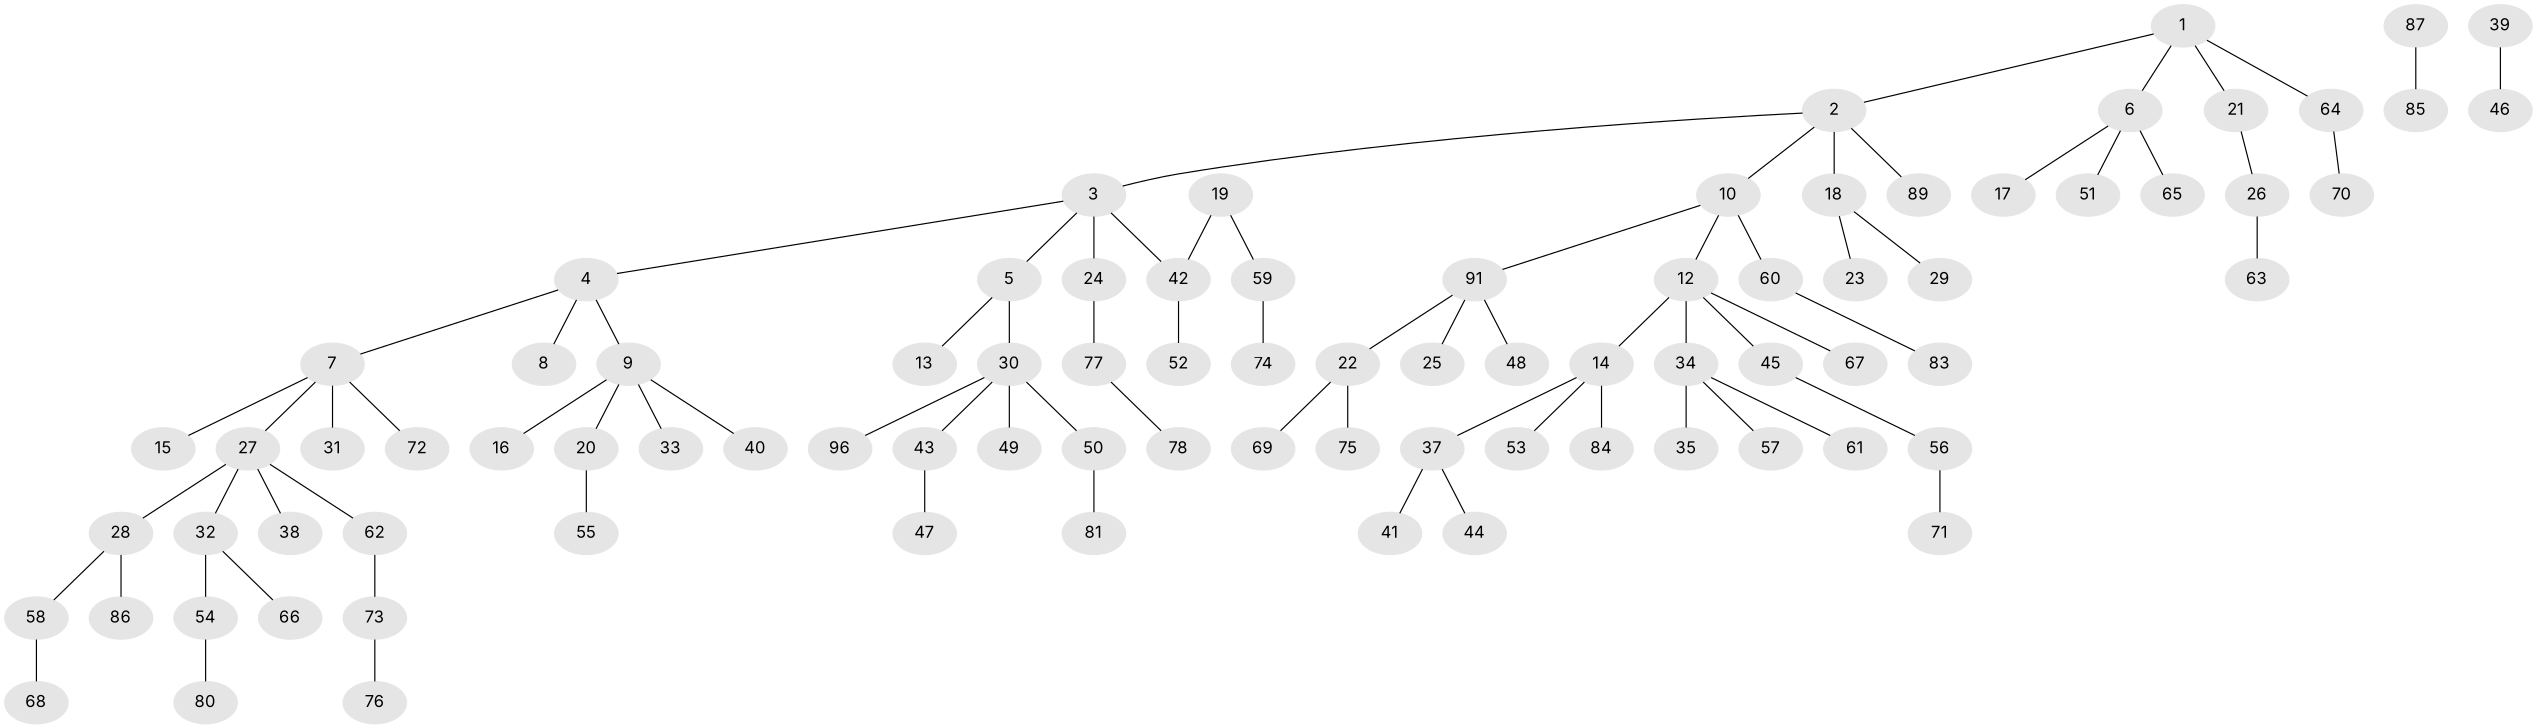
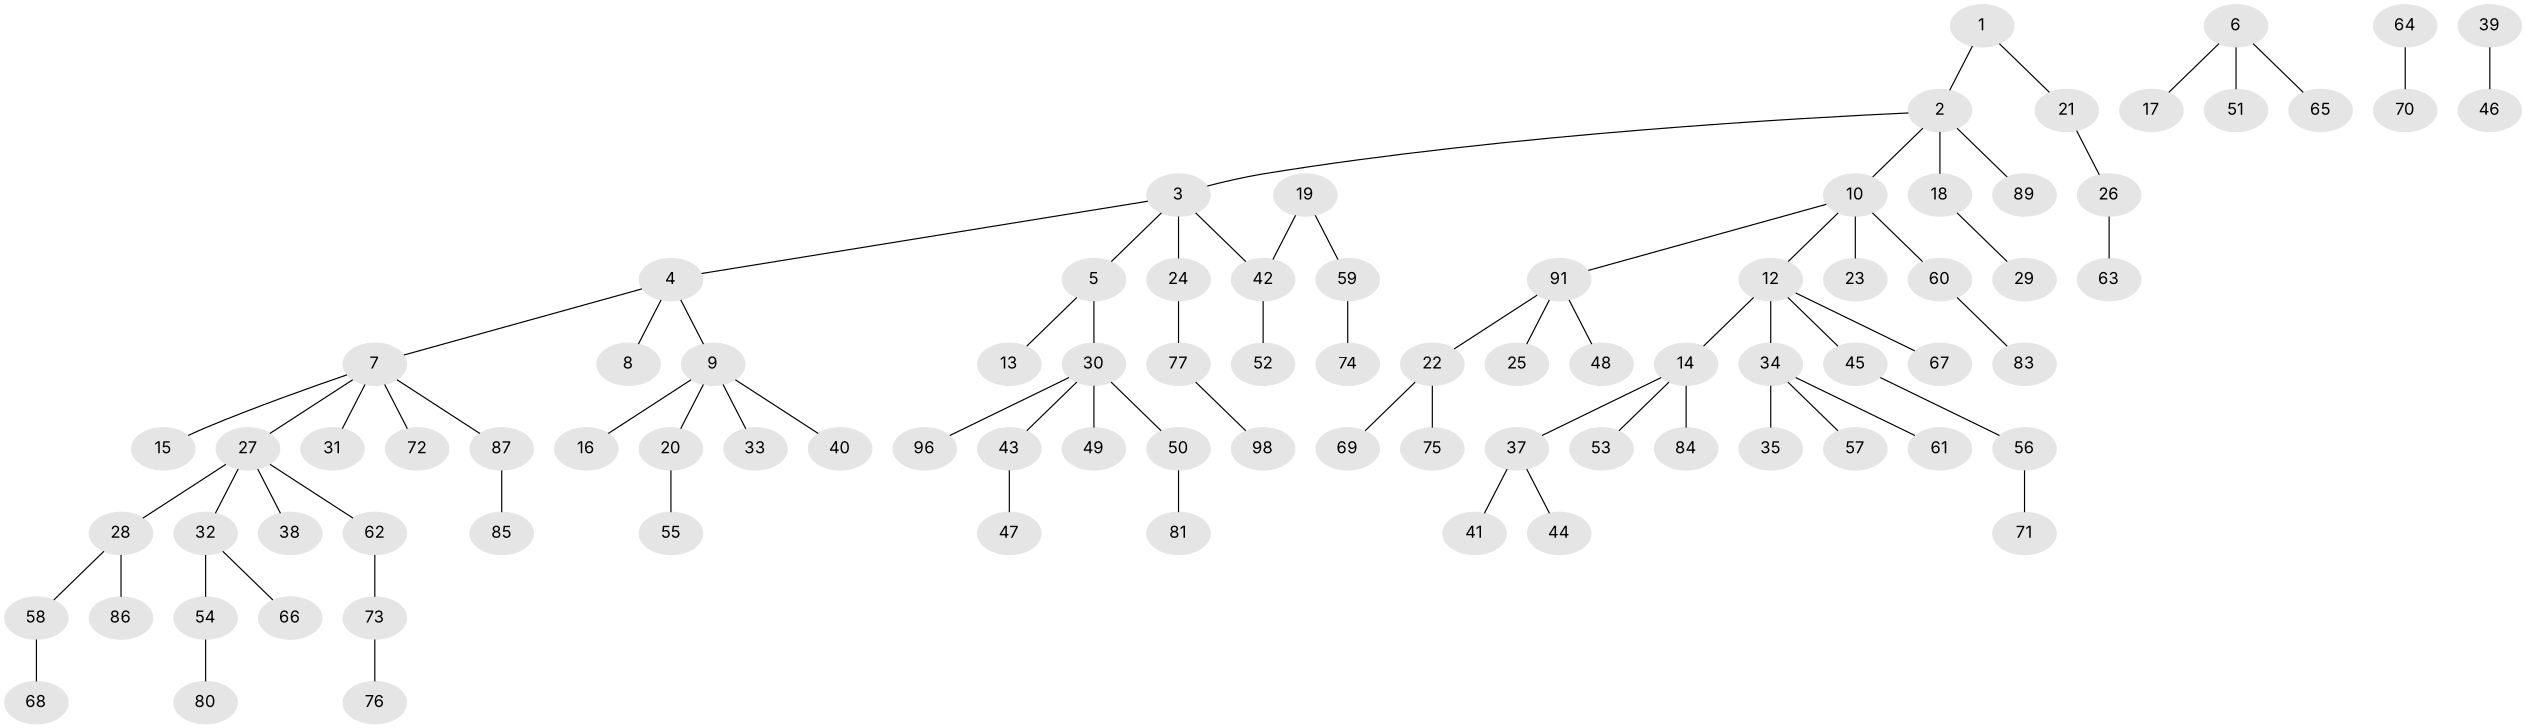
(2157, 68) -> none
(2257, 68) -> none
(1845, 237) -> (1855, 237)
none -> (438, 407)
(1179, 449) -> (1263, 449)
